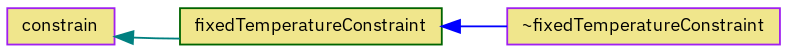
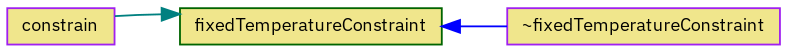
(157, 38) -> (138, 15)
